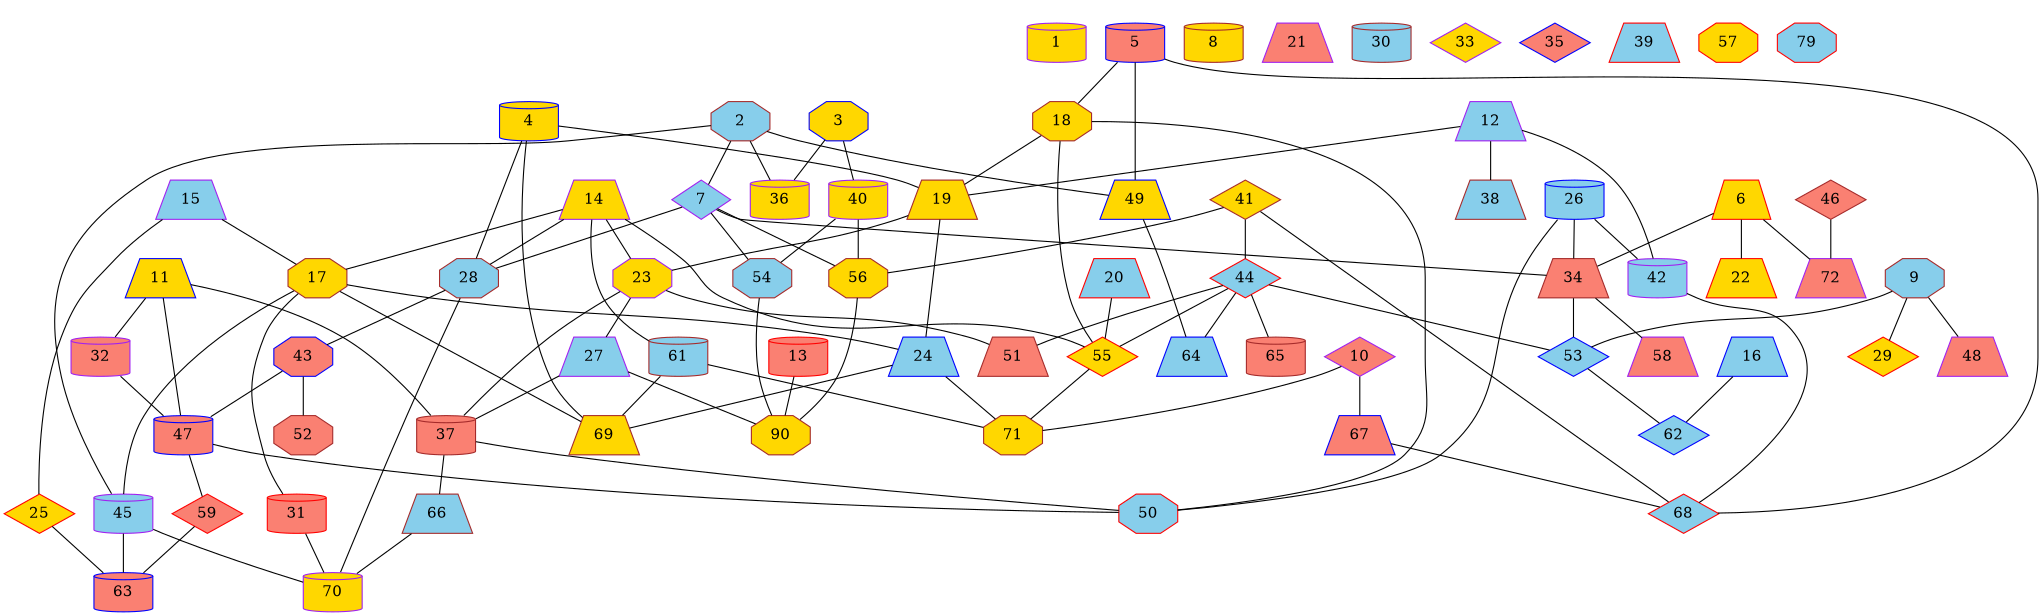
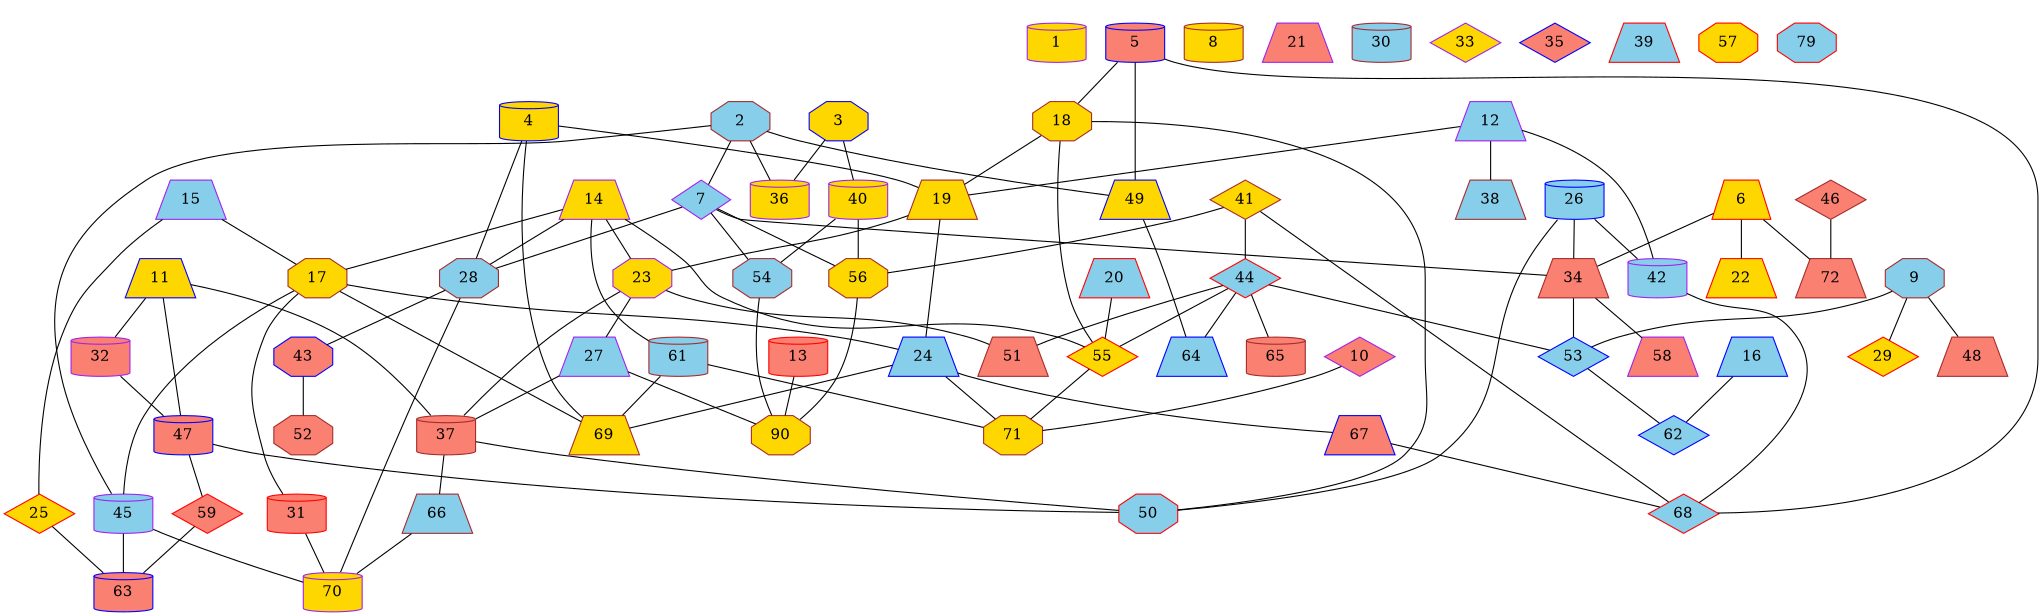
(1831, 278) -> (1831, 278)
(1973, 357) -> (1973, 357)
(245, 395) -> none
(1360, 396) -> (1125, 409)
